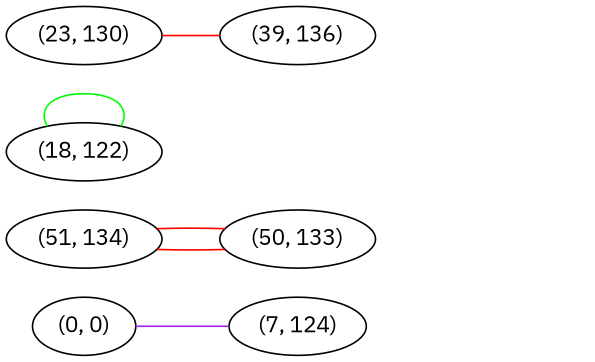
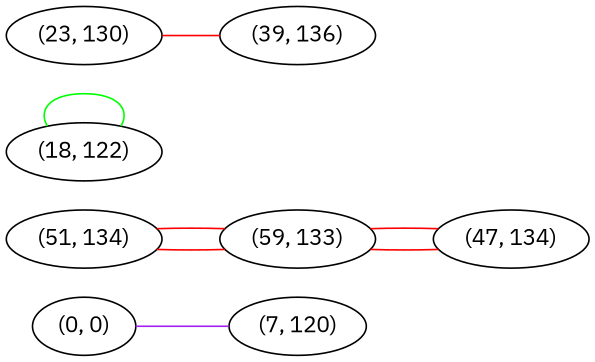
(298, 239) -> (298, 239)
none -> (511, 239)
(298, 326) -> (298, 326)
